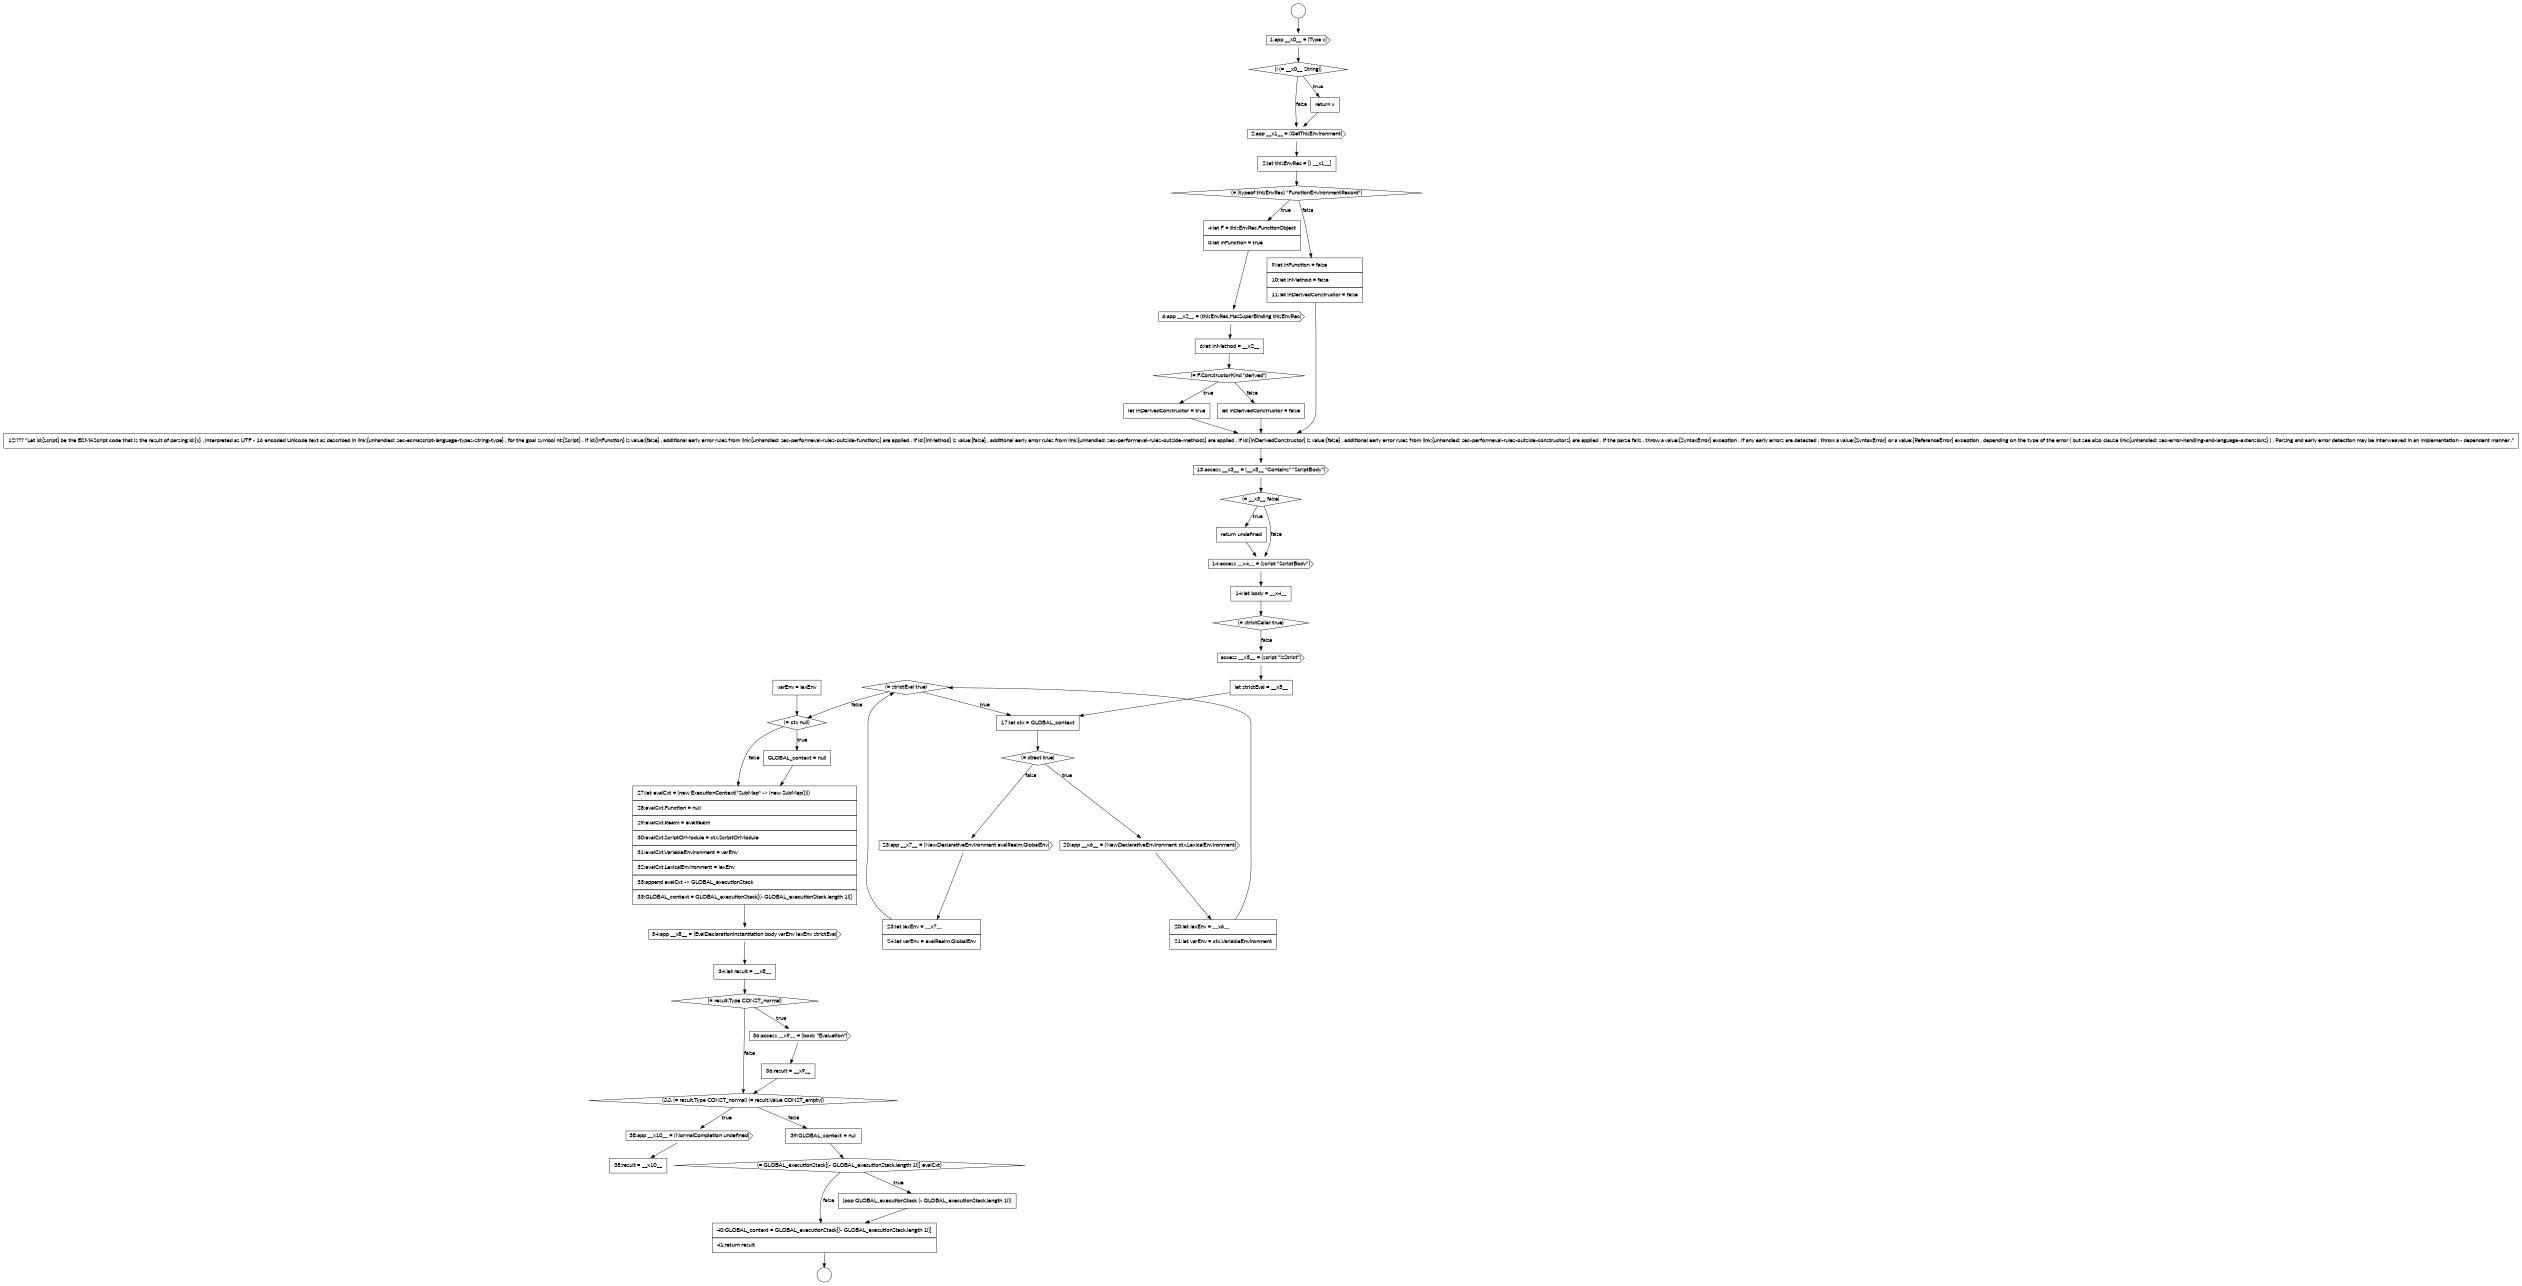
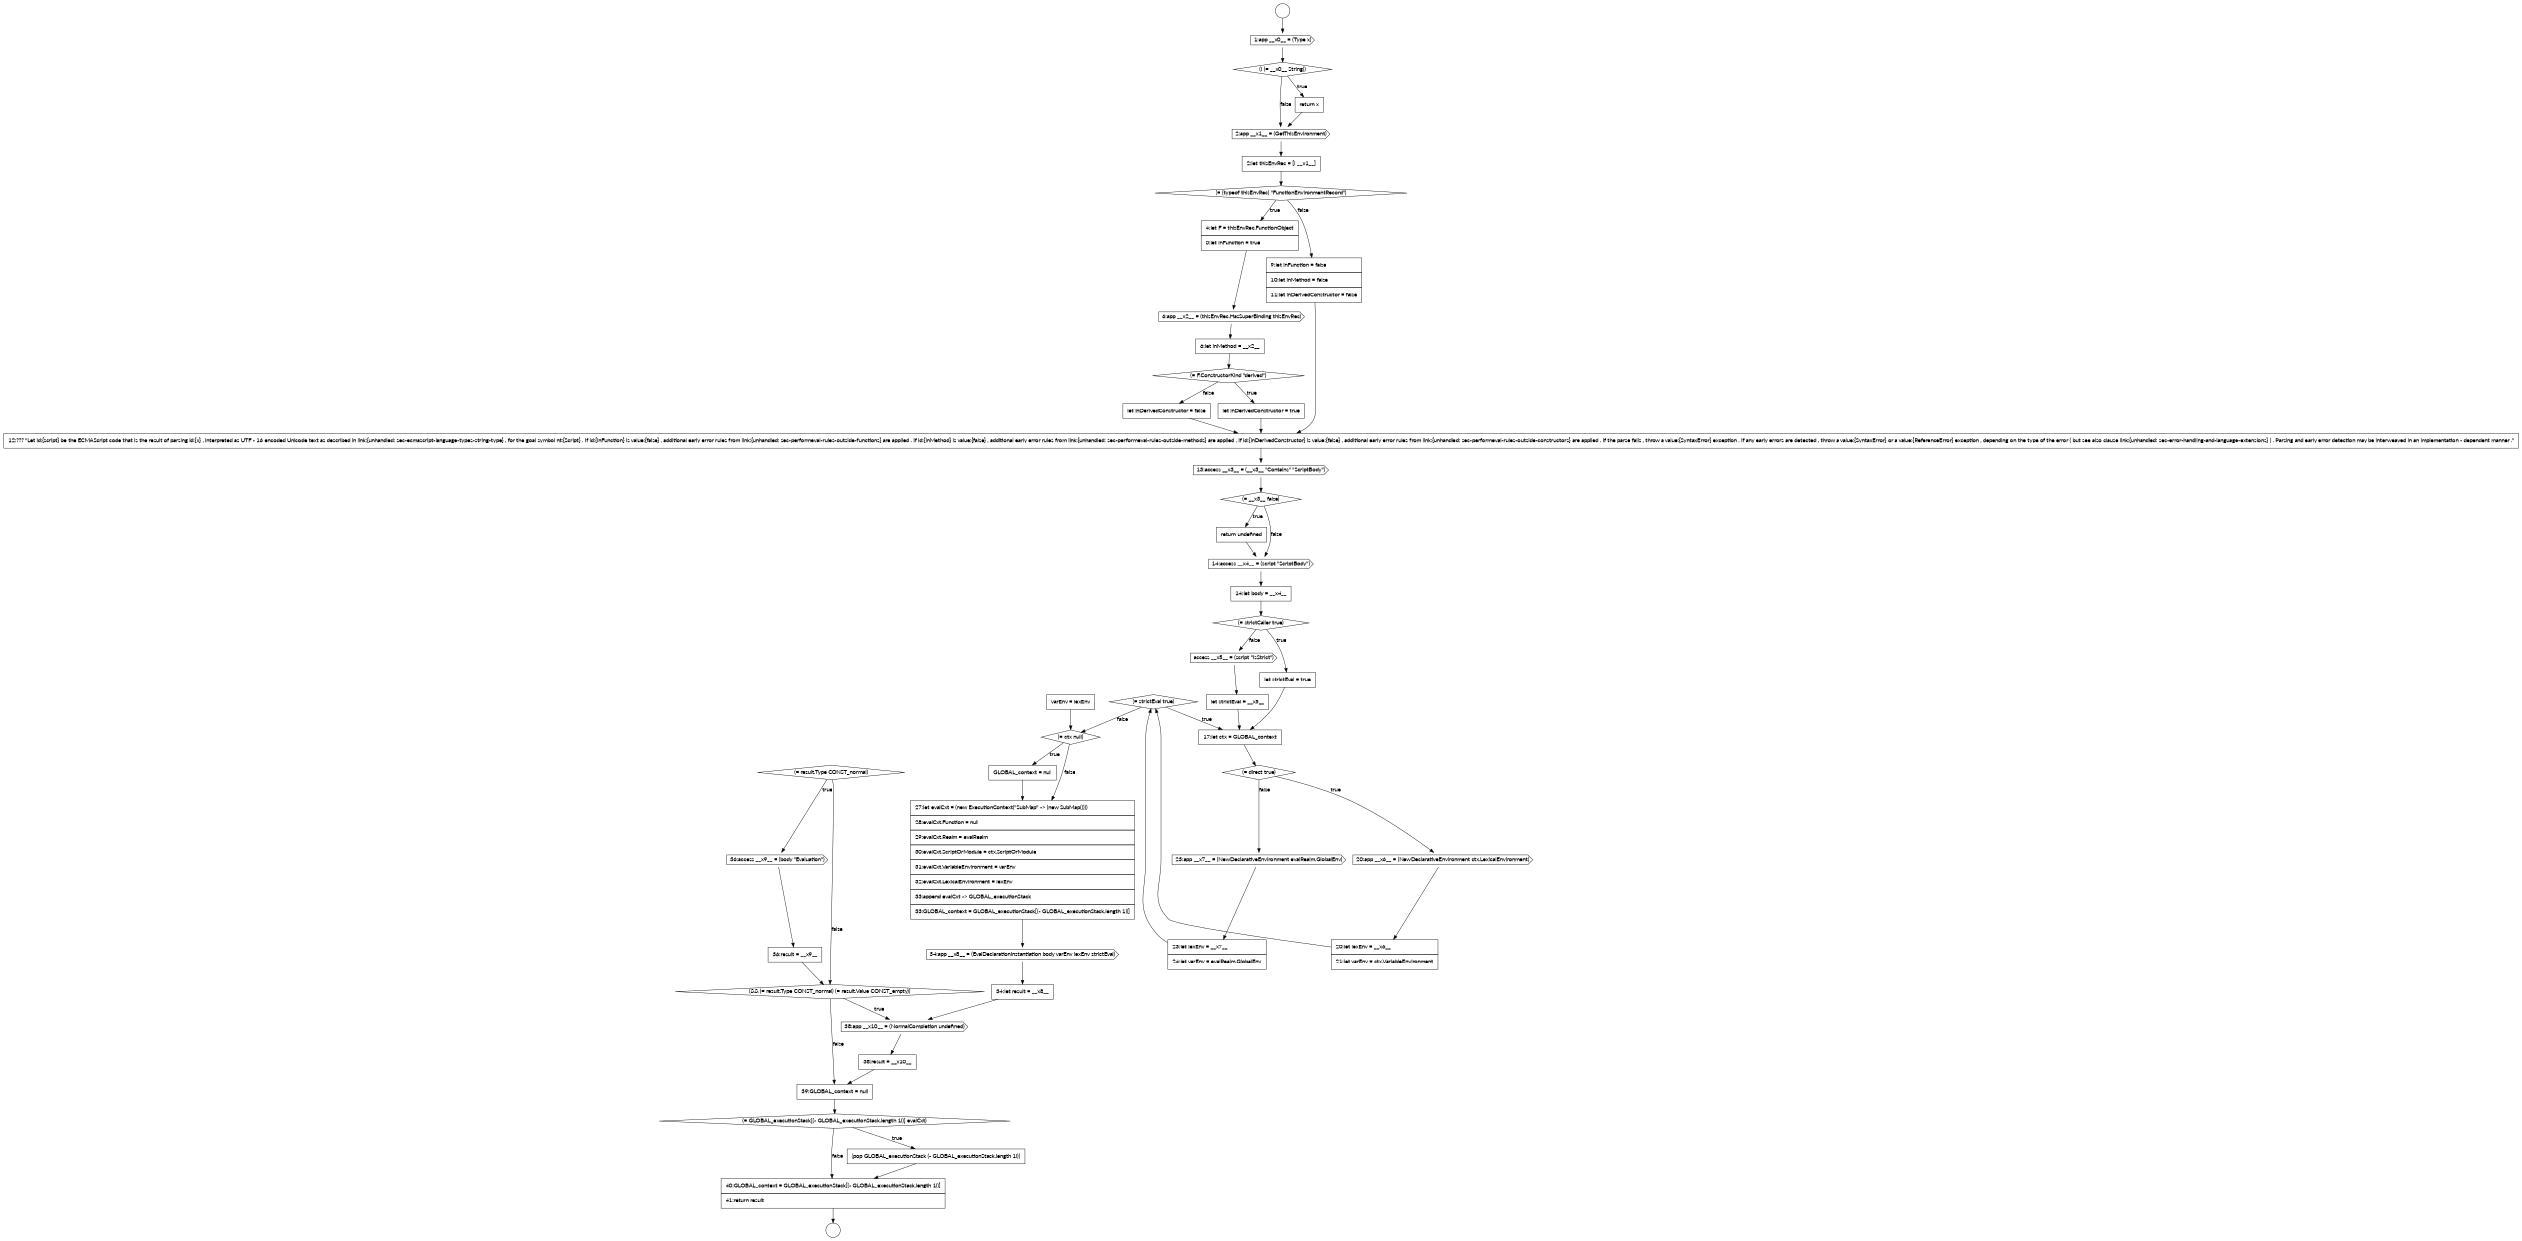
none -> (1287, 680)
(745, 984) -> (965, 1009)
none -> (863, 1076)
